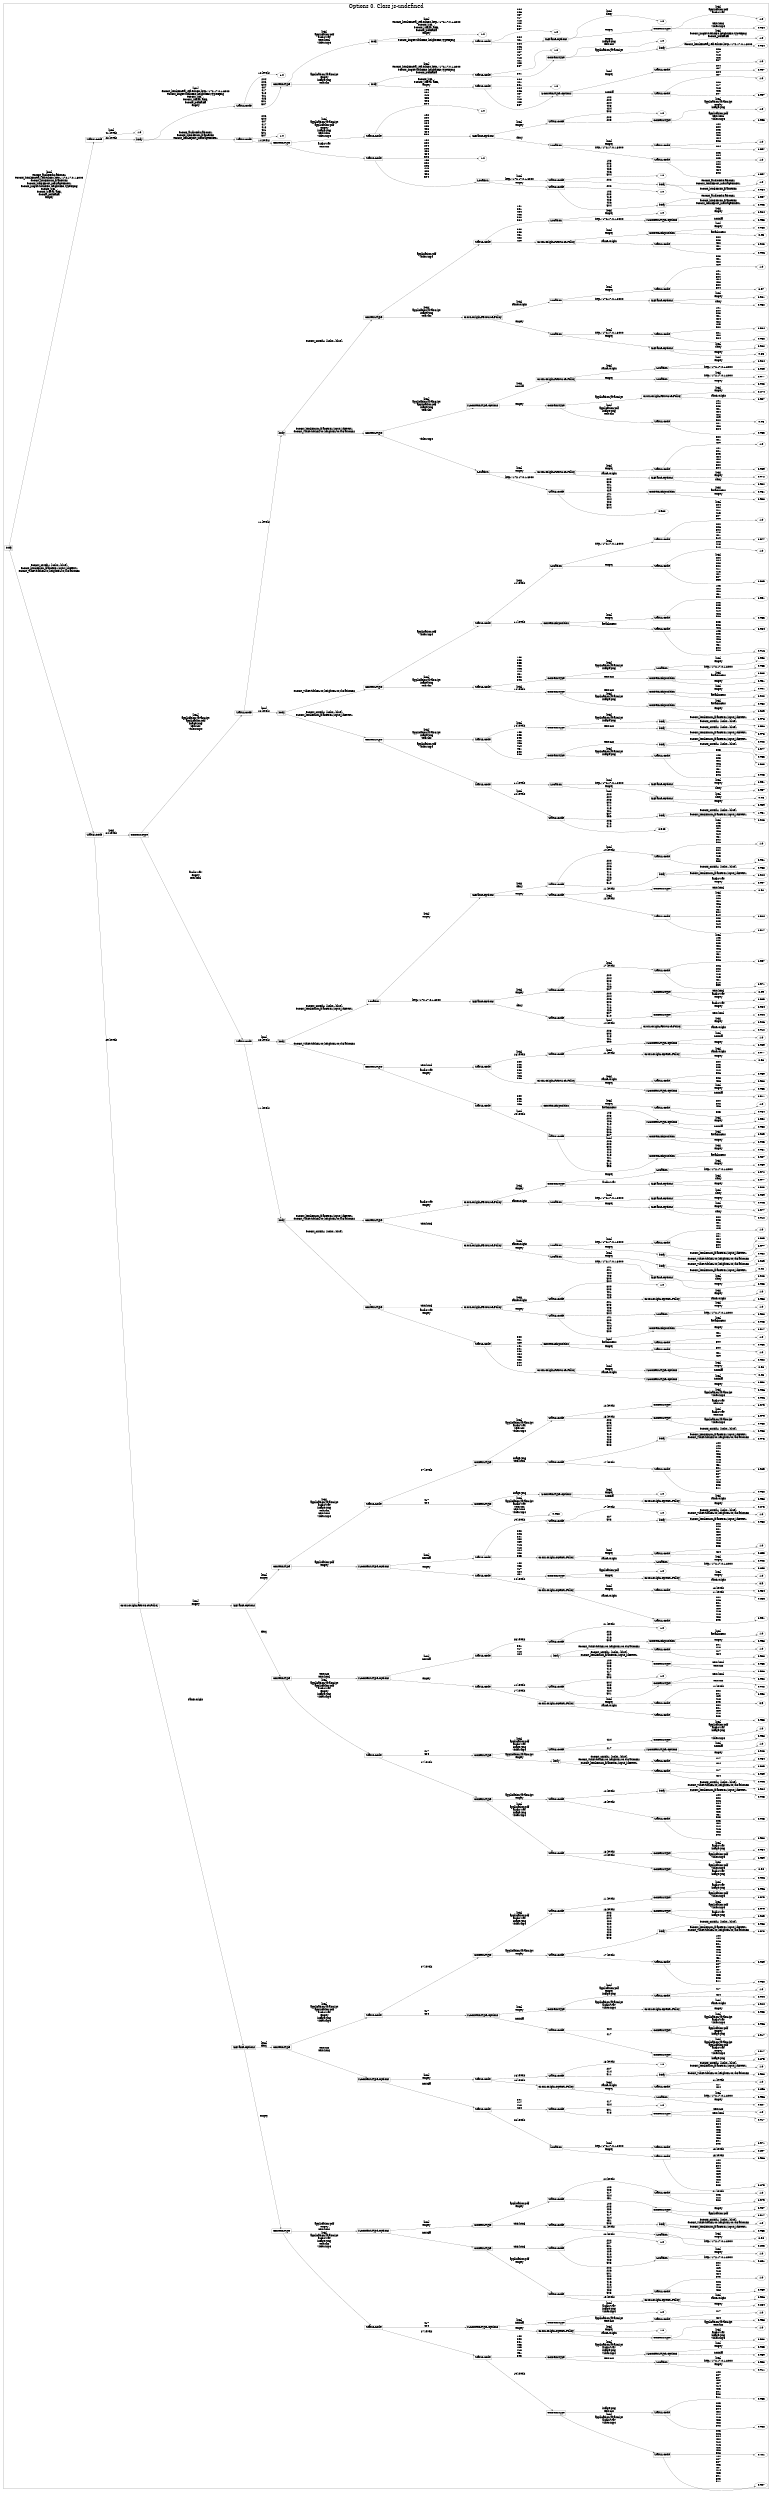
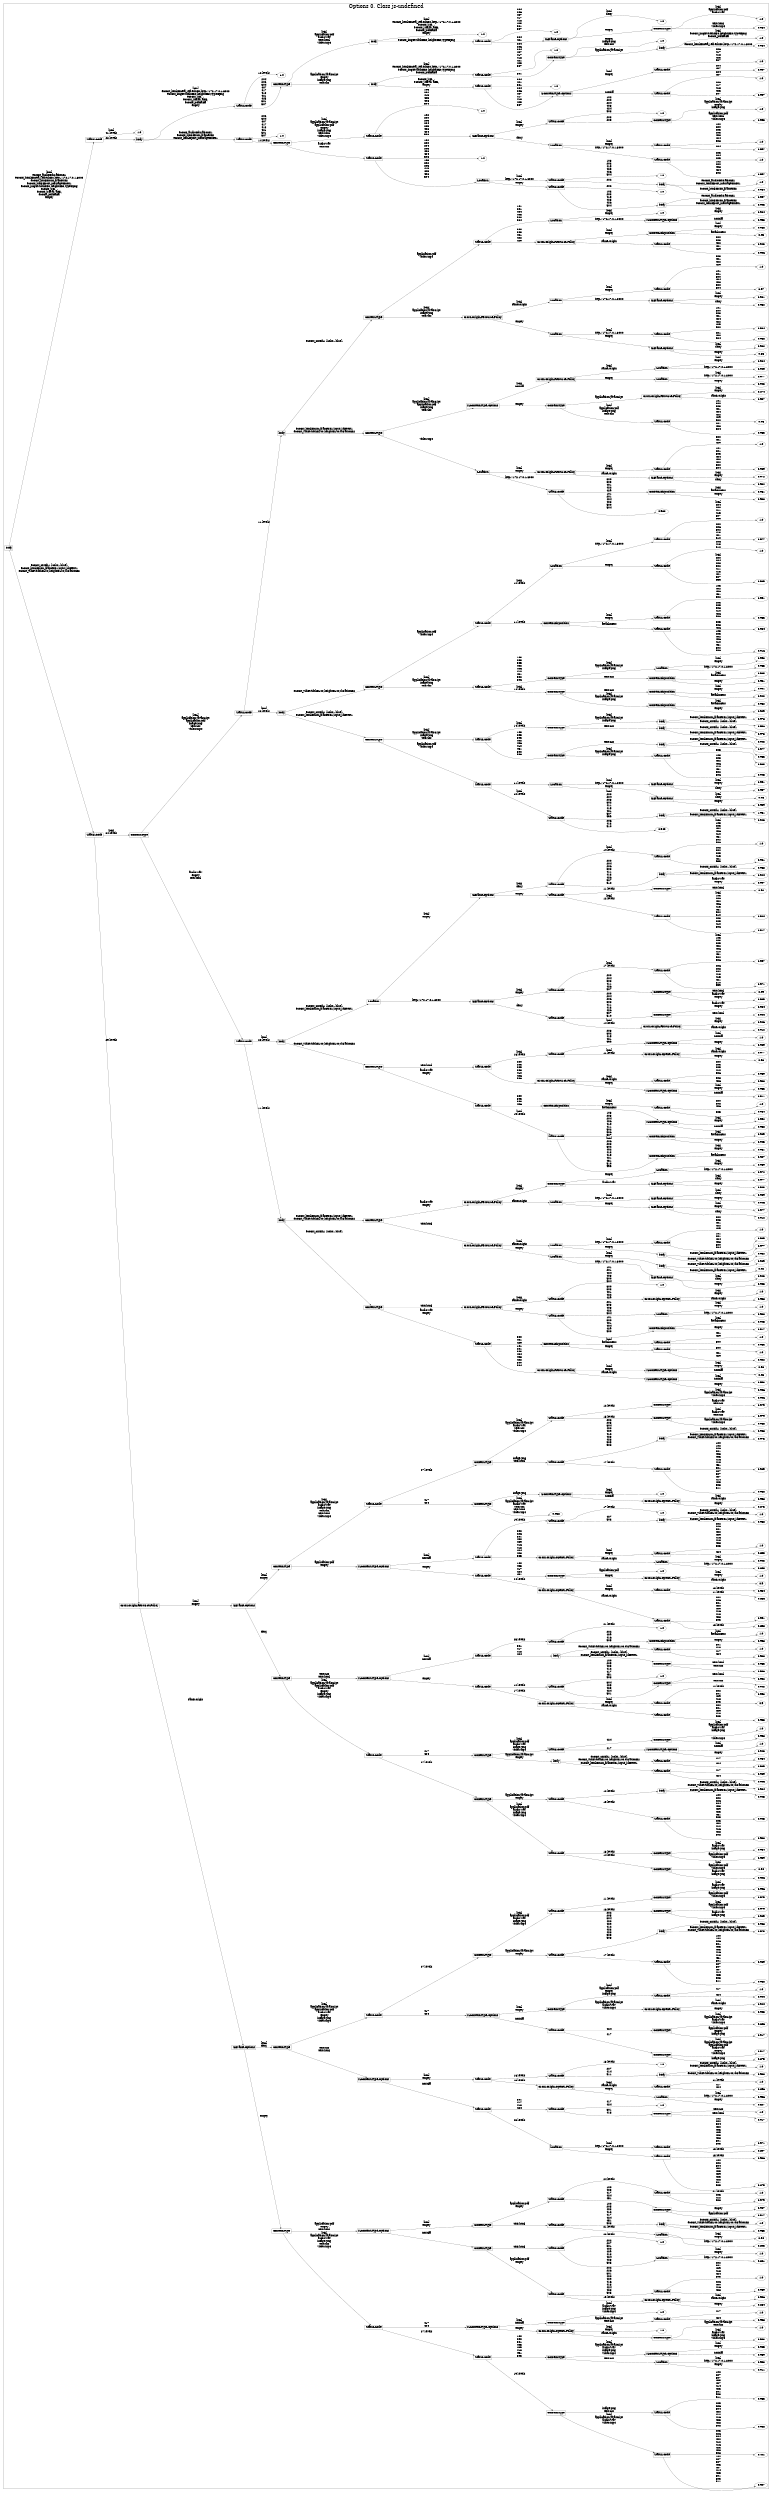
none -> (761, 1626)
(761, 2024) -> (761, 2024)
